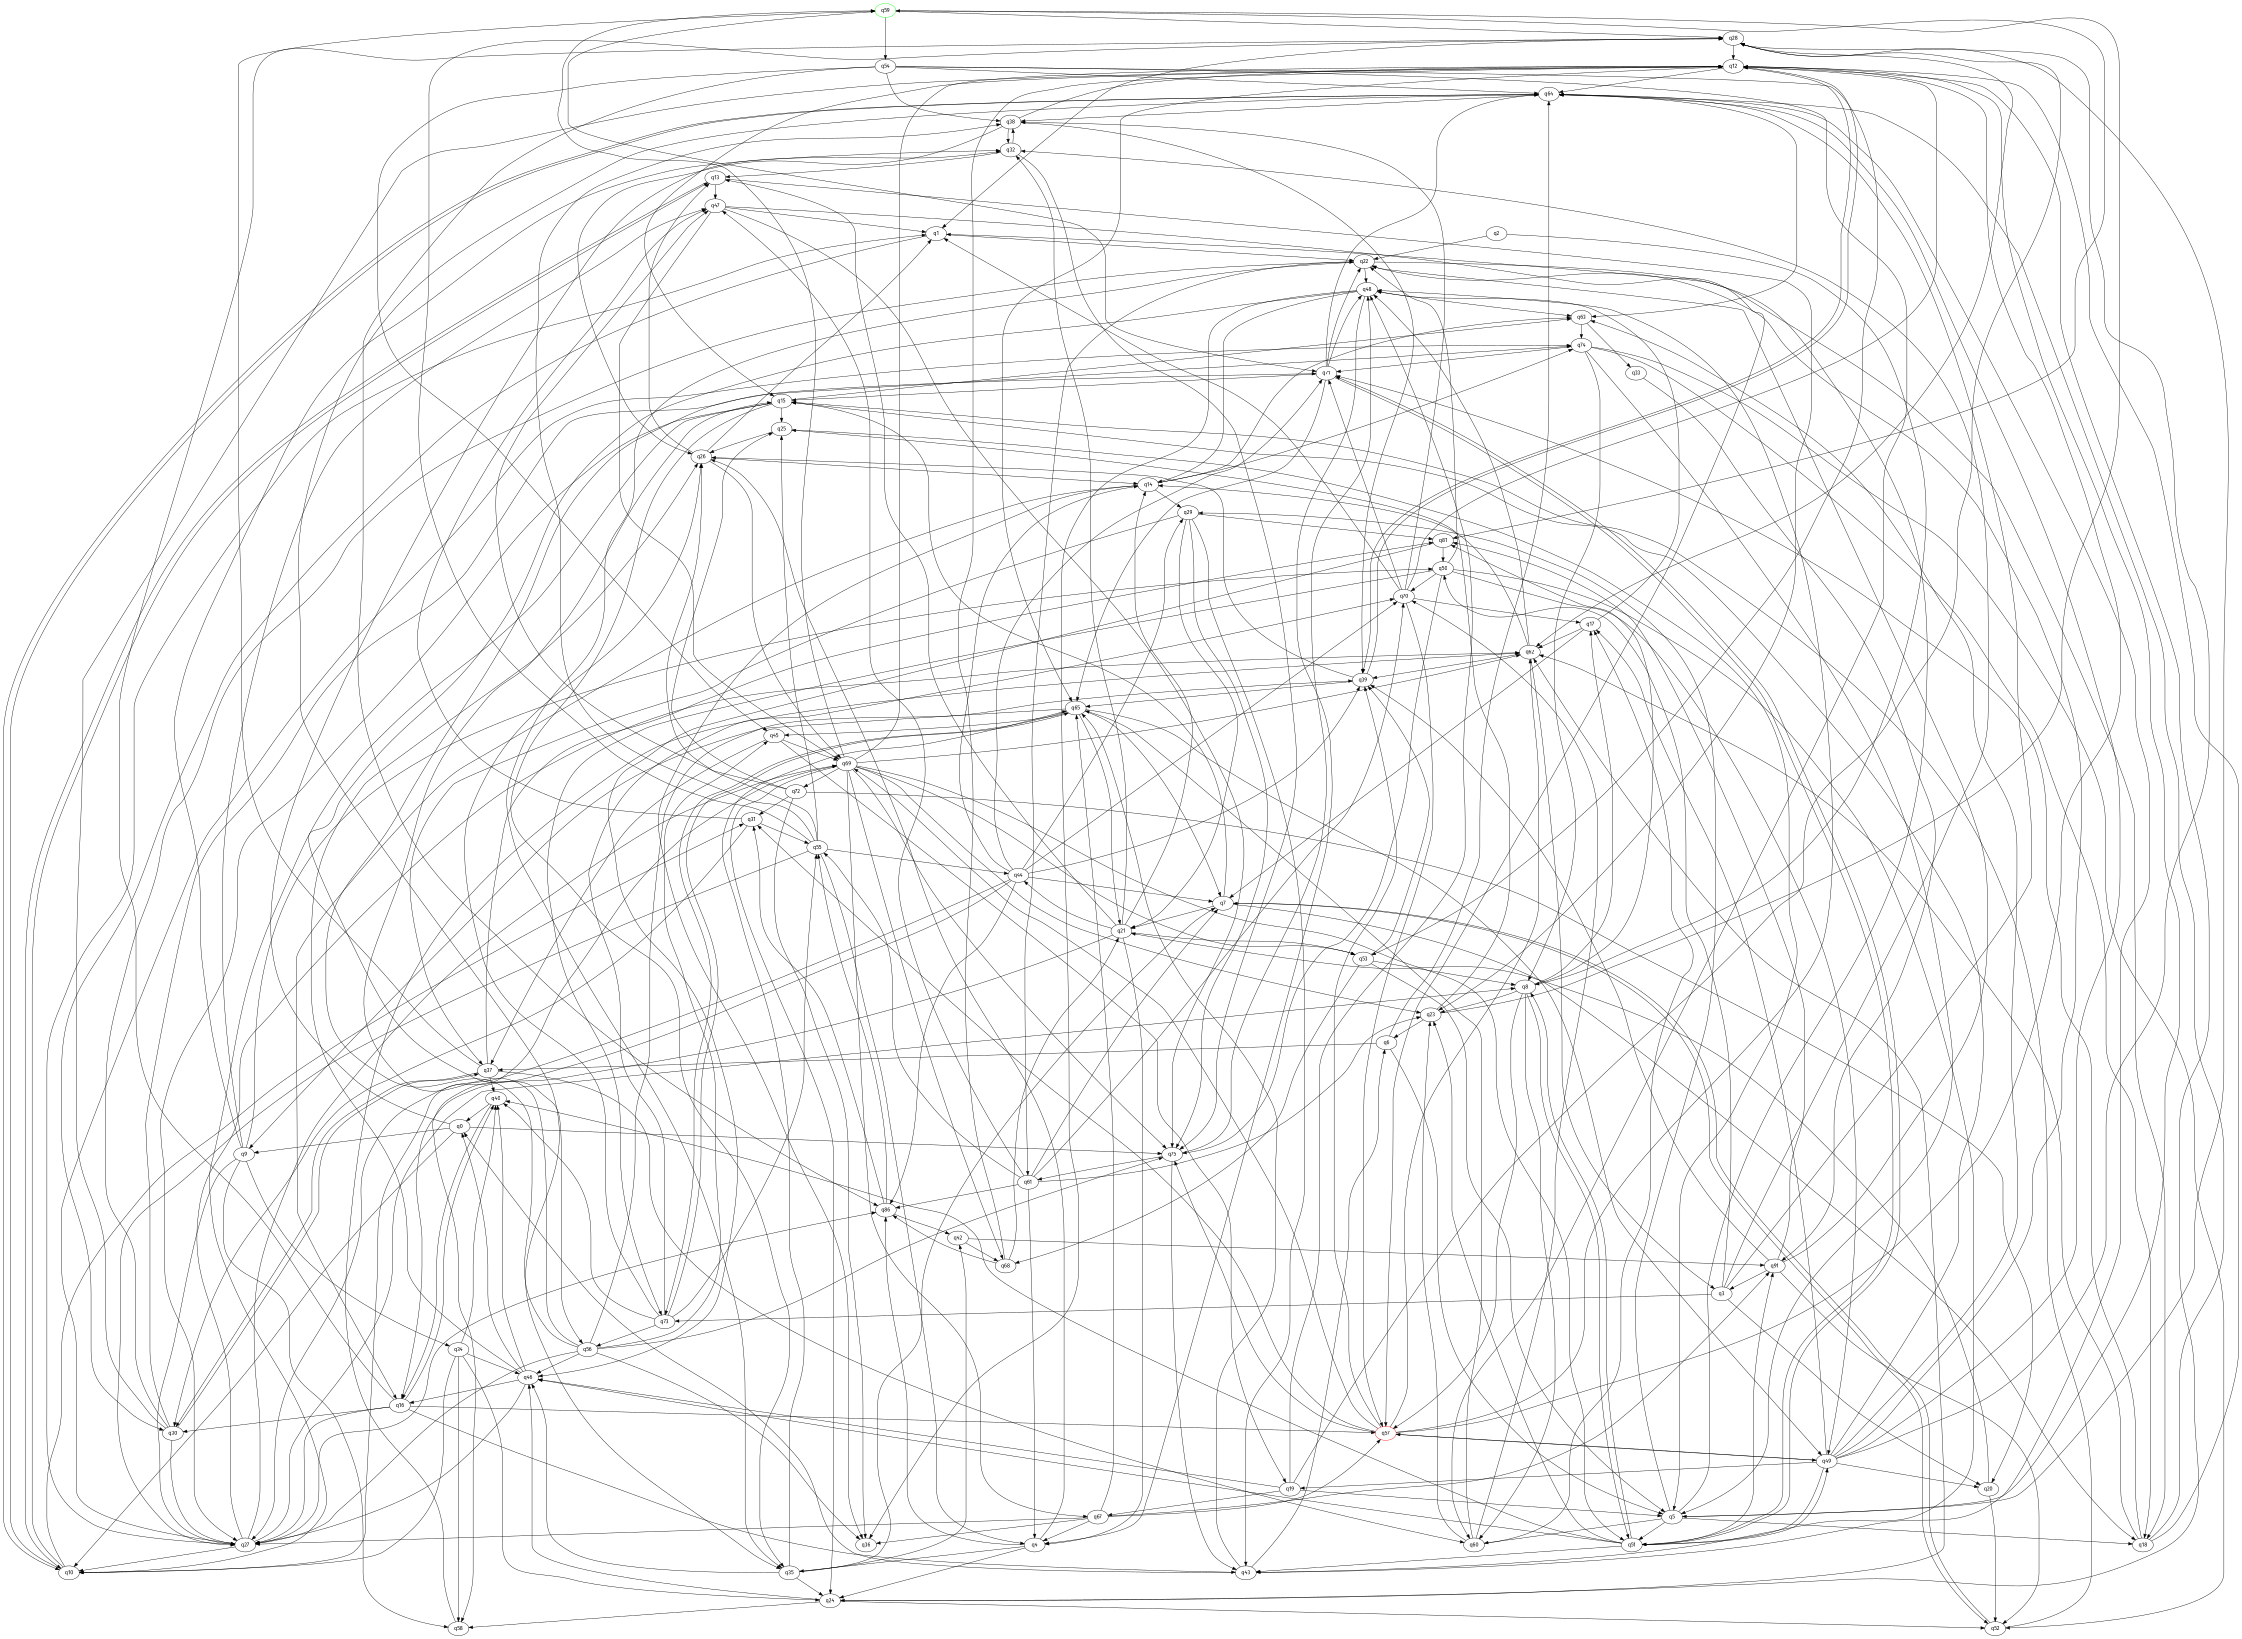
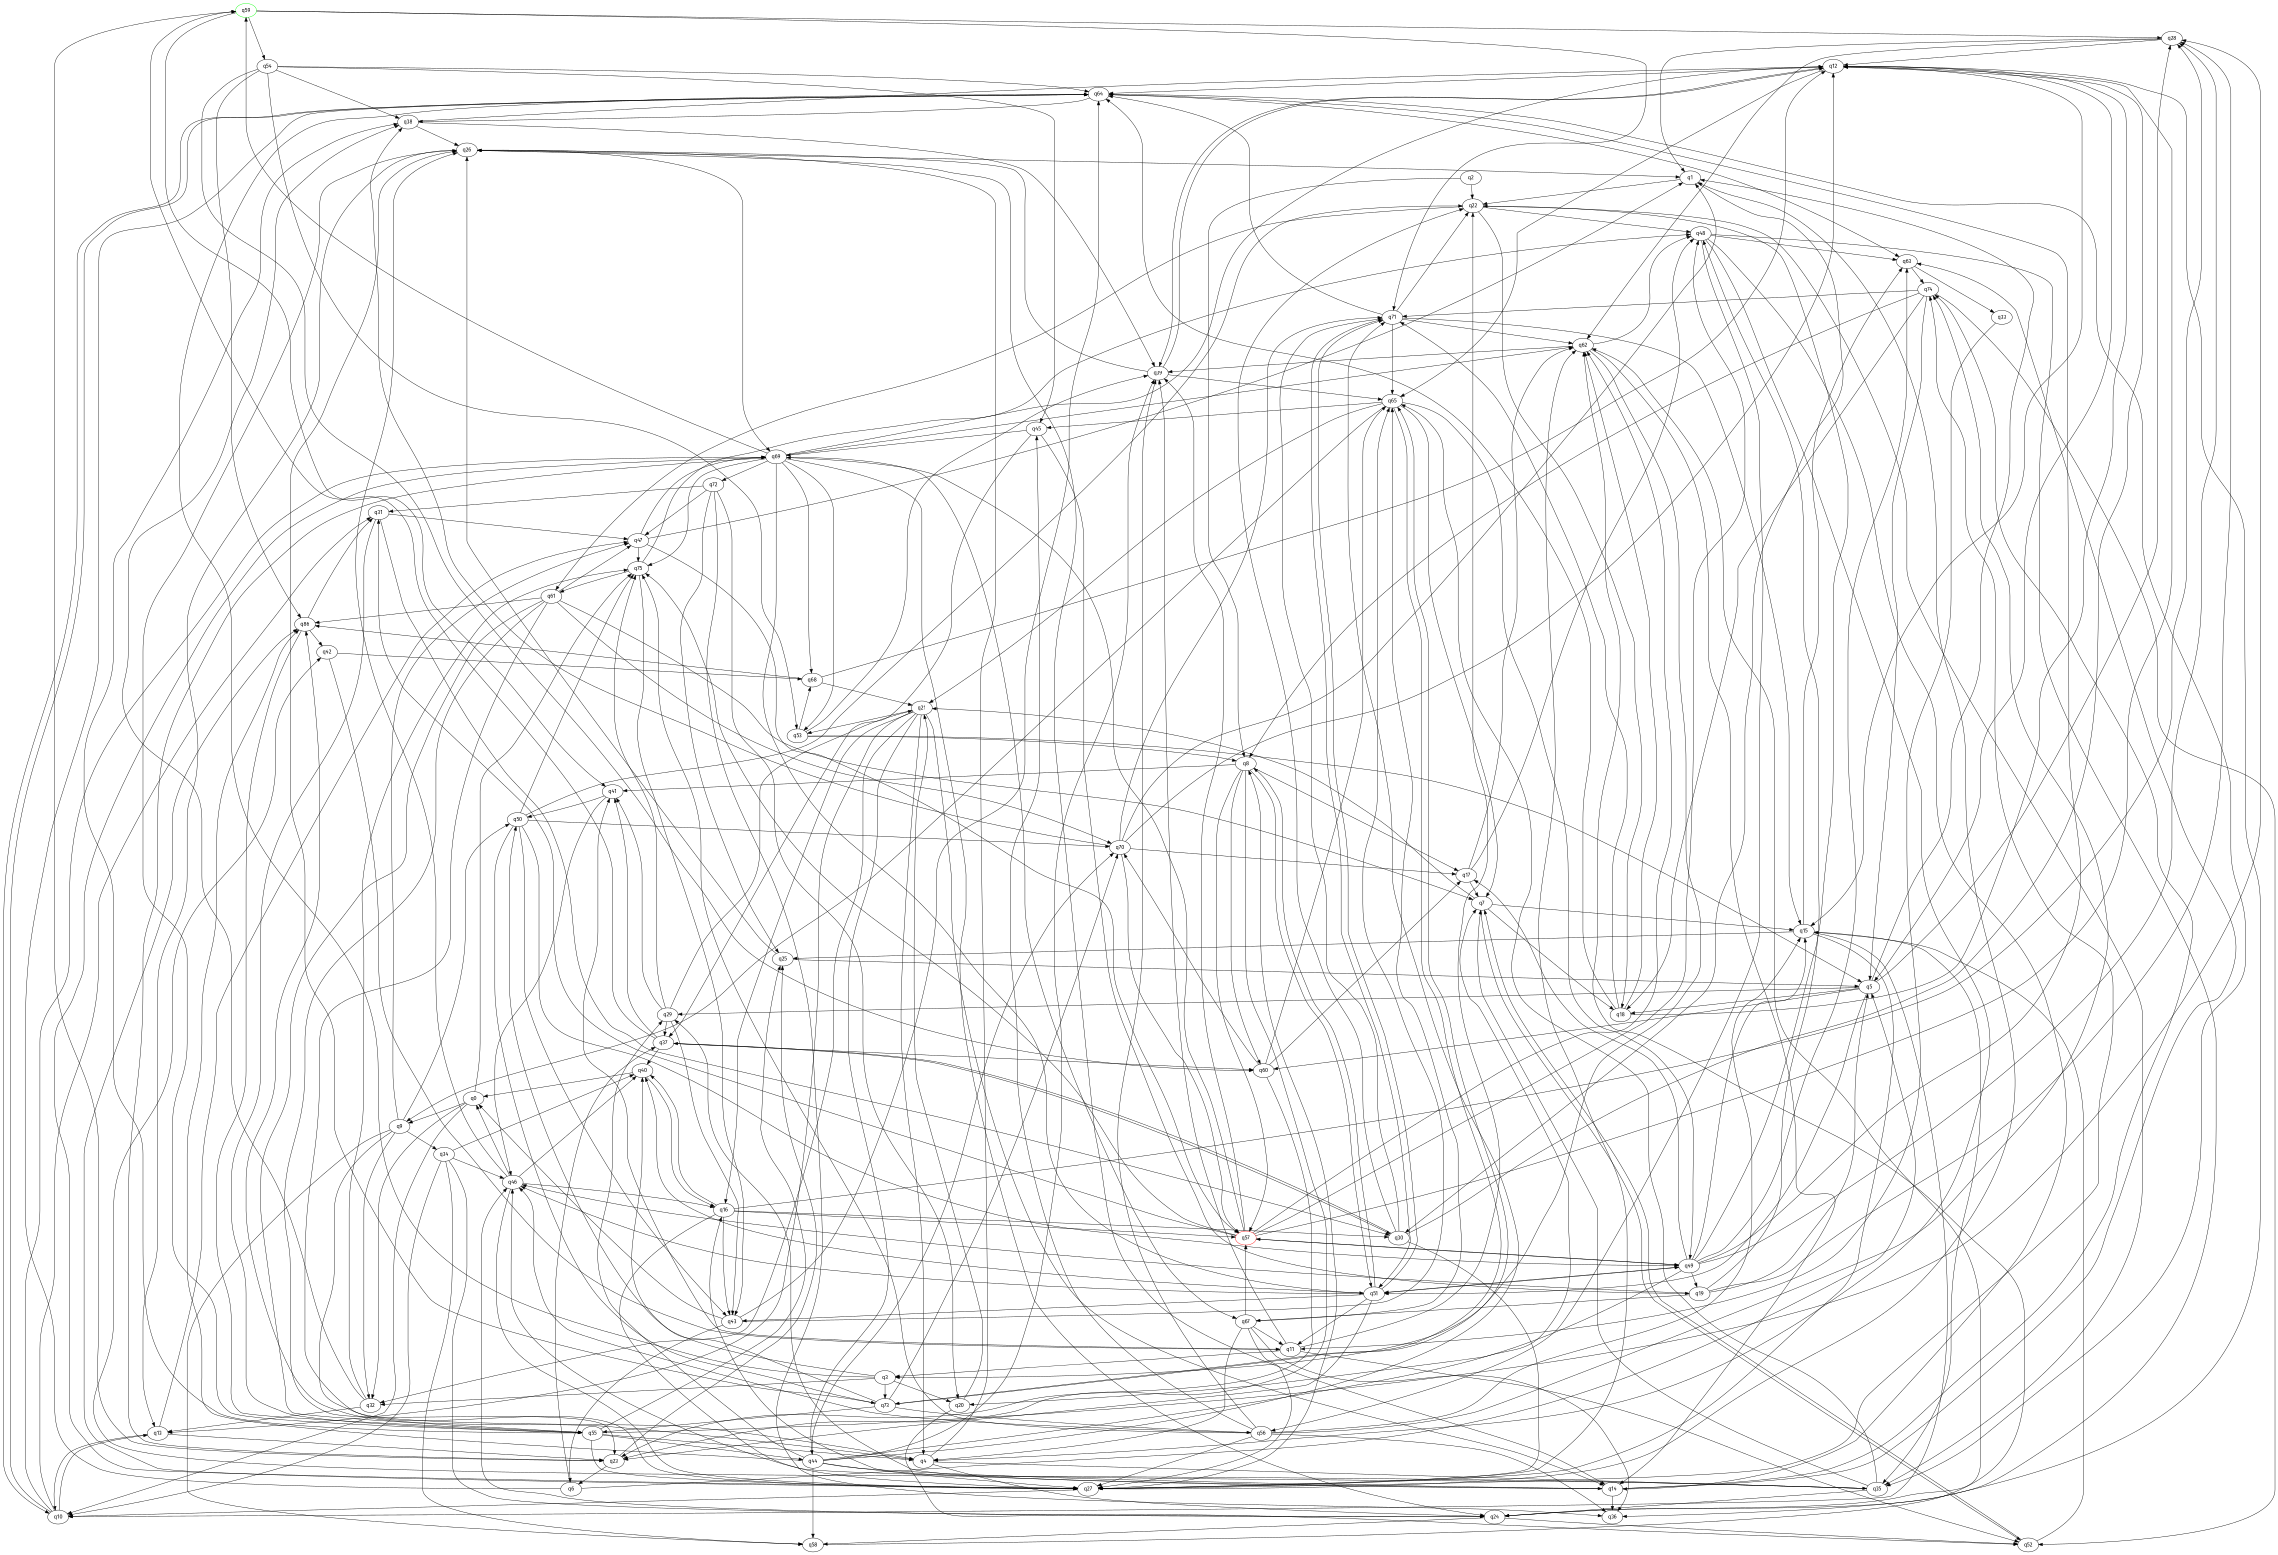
(1008, 134) -> none
(1340, 331) -> (1481, 330)
(1443, 541) -> (613, 792)
(1775, 1266) -> (1290, 1350)
